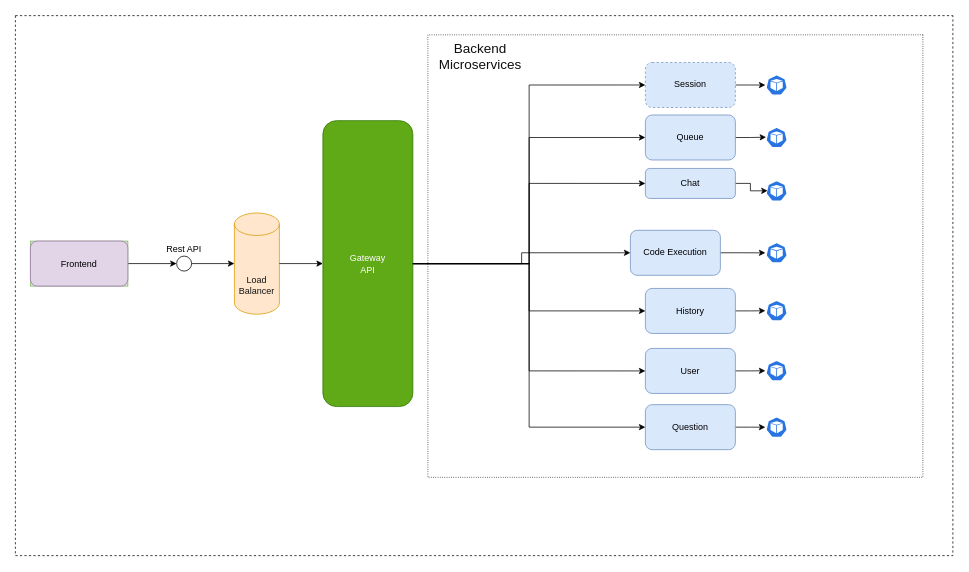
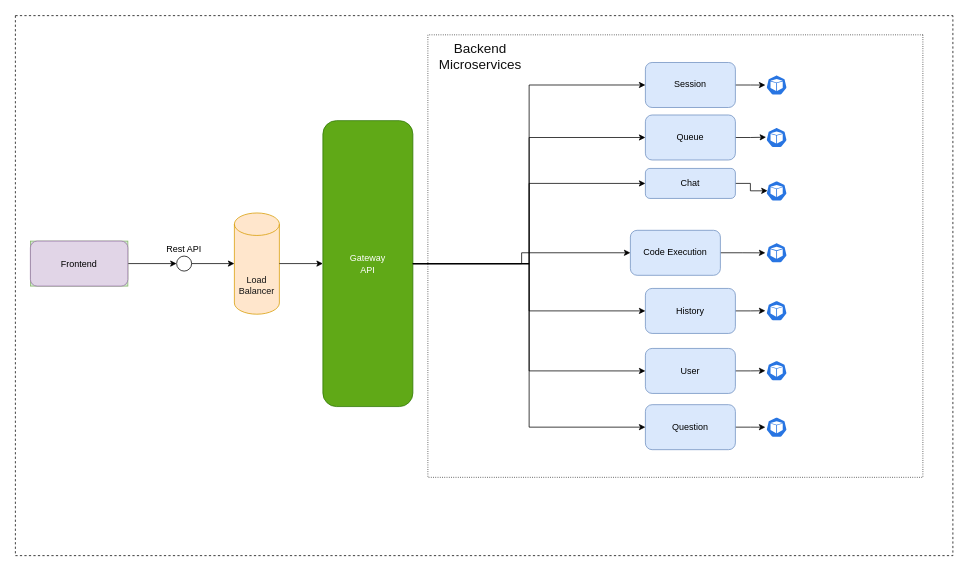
(690, 85) -> (690, 85)
